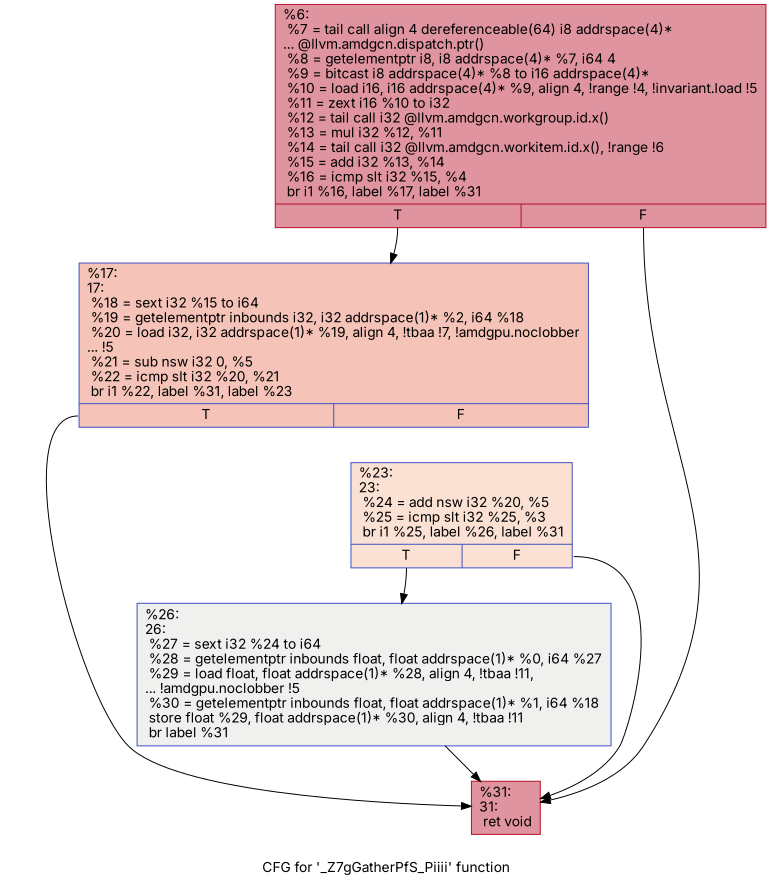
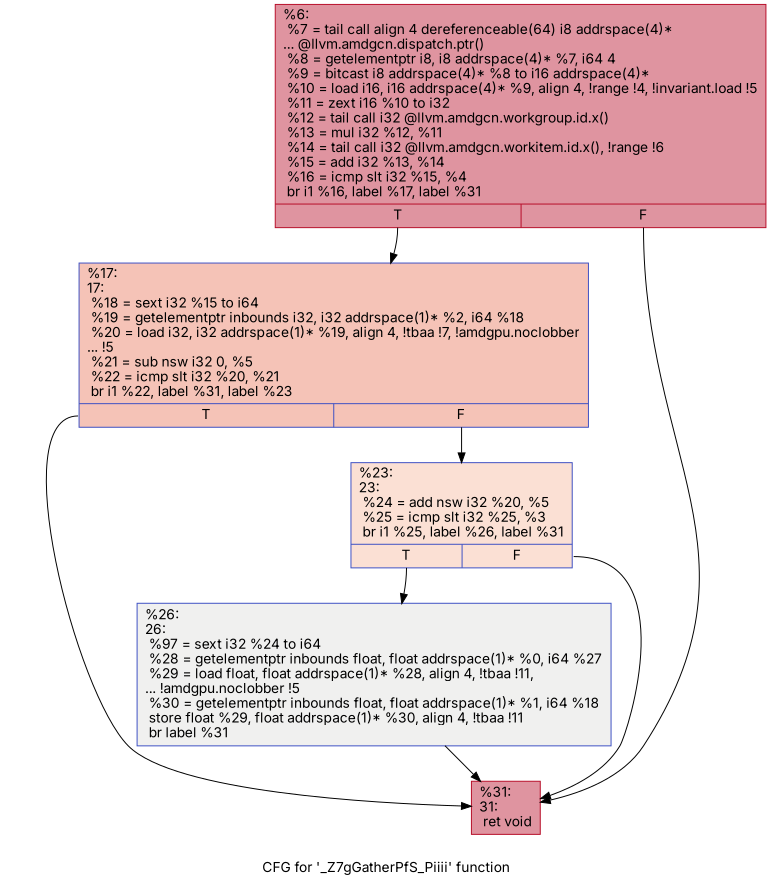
none -> (462, 440)
(233, 645) -> (233, 645)
